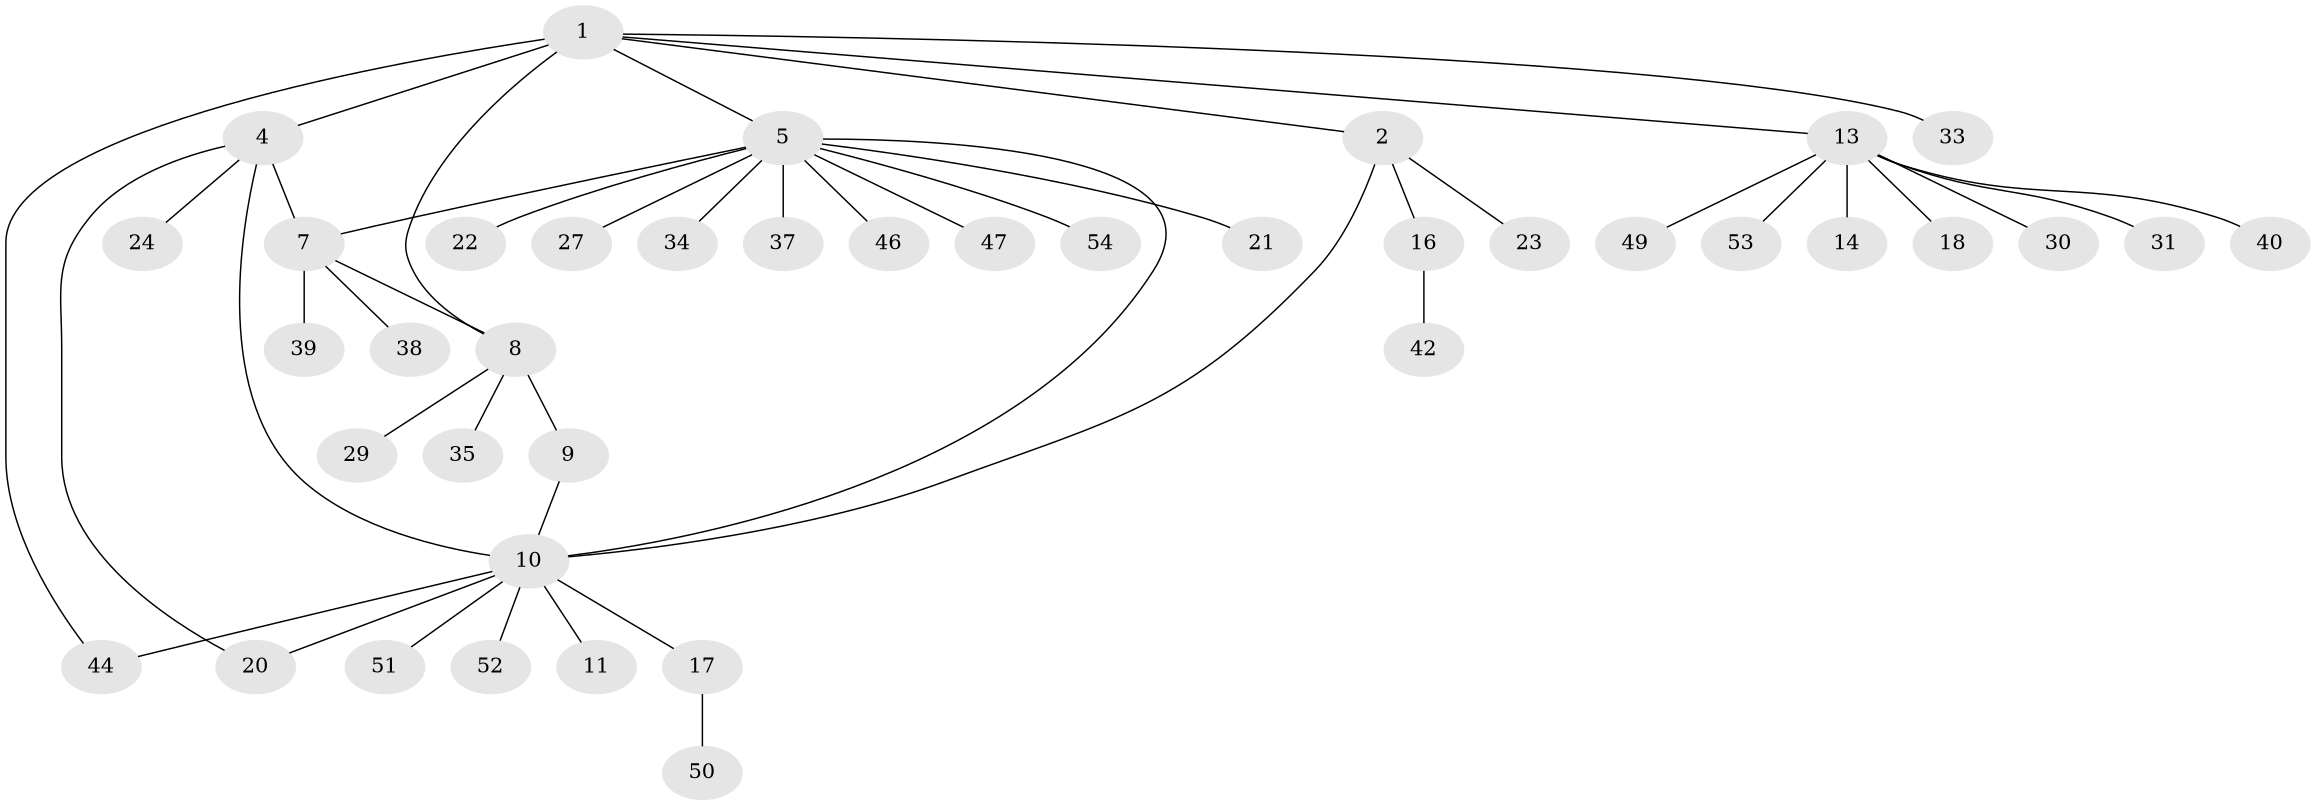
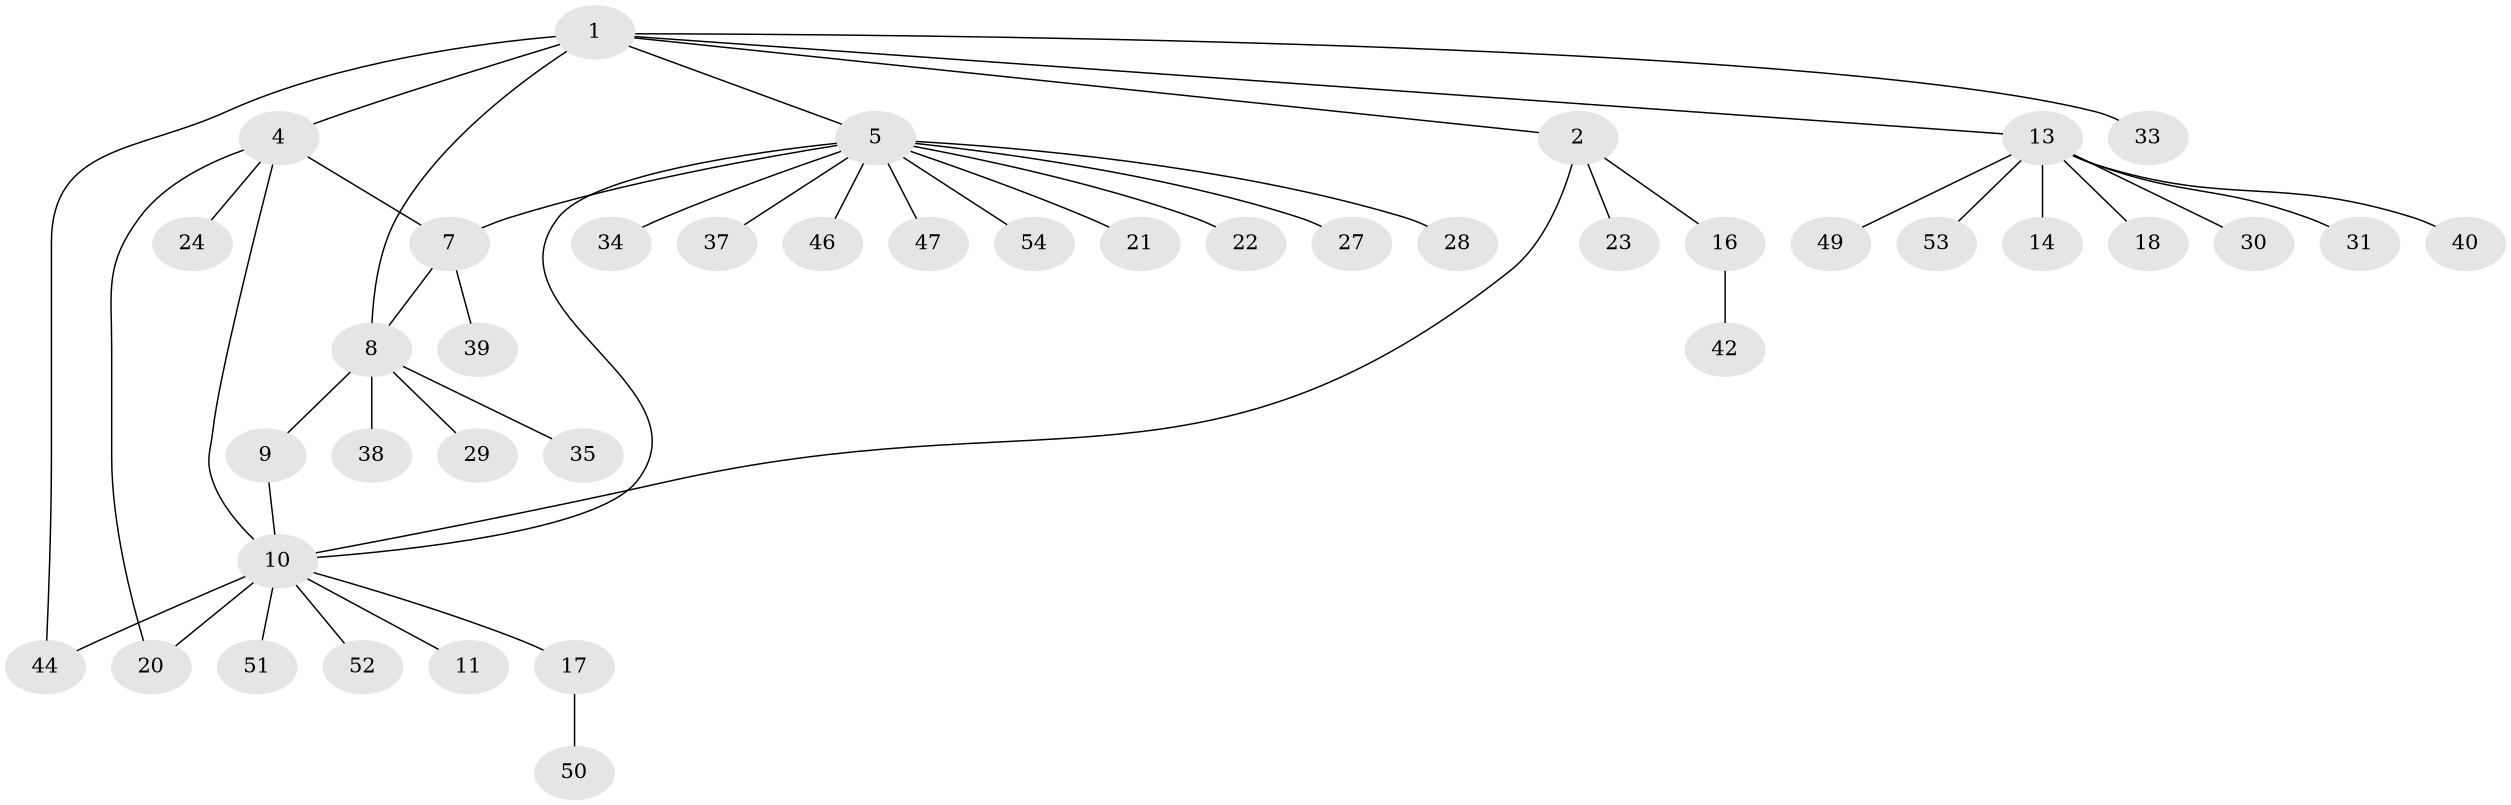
none -> (1458, 244)
(357, 297) -> (372, 403)
